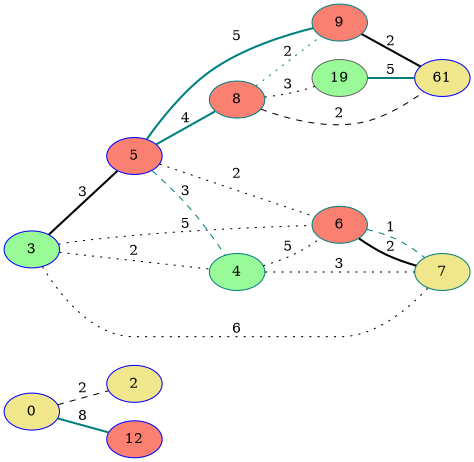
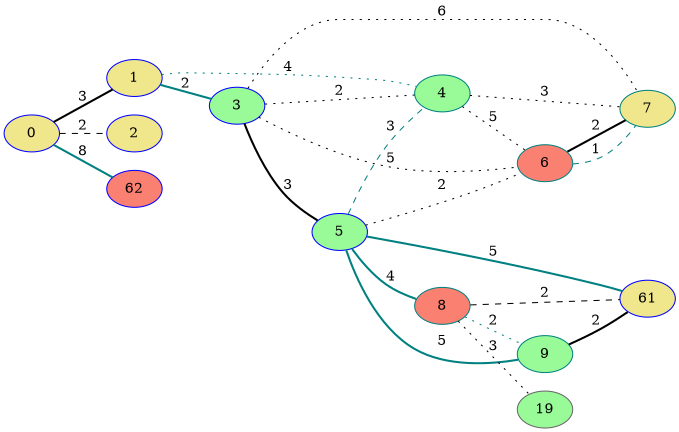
(340, 23) -> (545, 354)
none -> (134, 78)
(391, 78) -> (495, 261)
(134, 156) -> (340, 232)
(134, 439) -> (134, 189)
